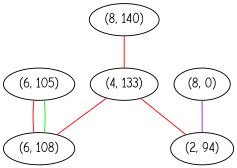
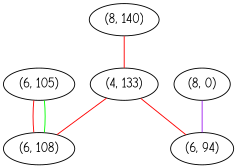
(202, 149) -> (202, 149)
